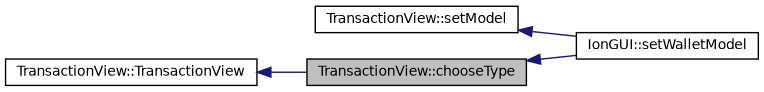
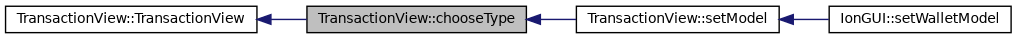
(558, 57) -> (558, 19)
